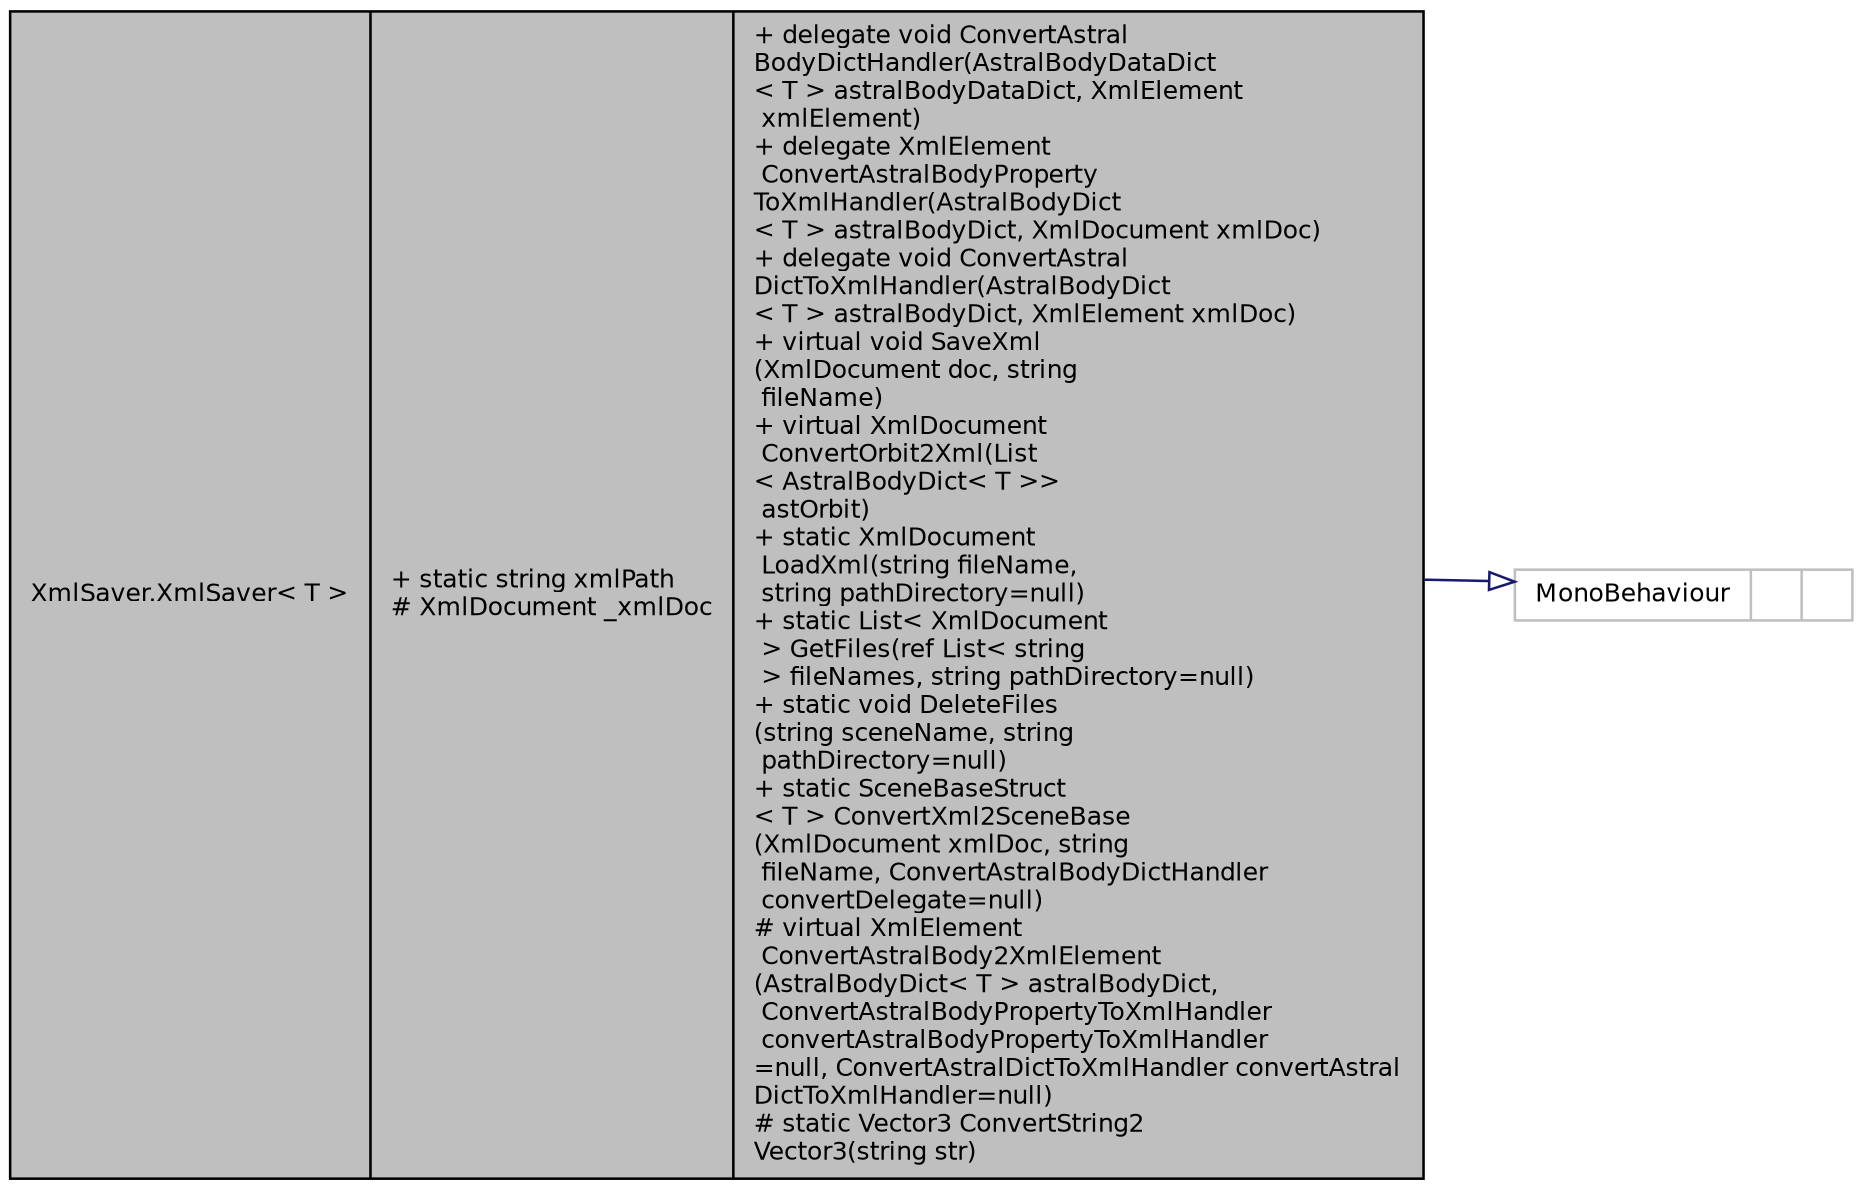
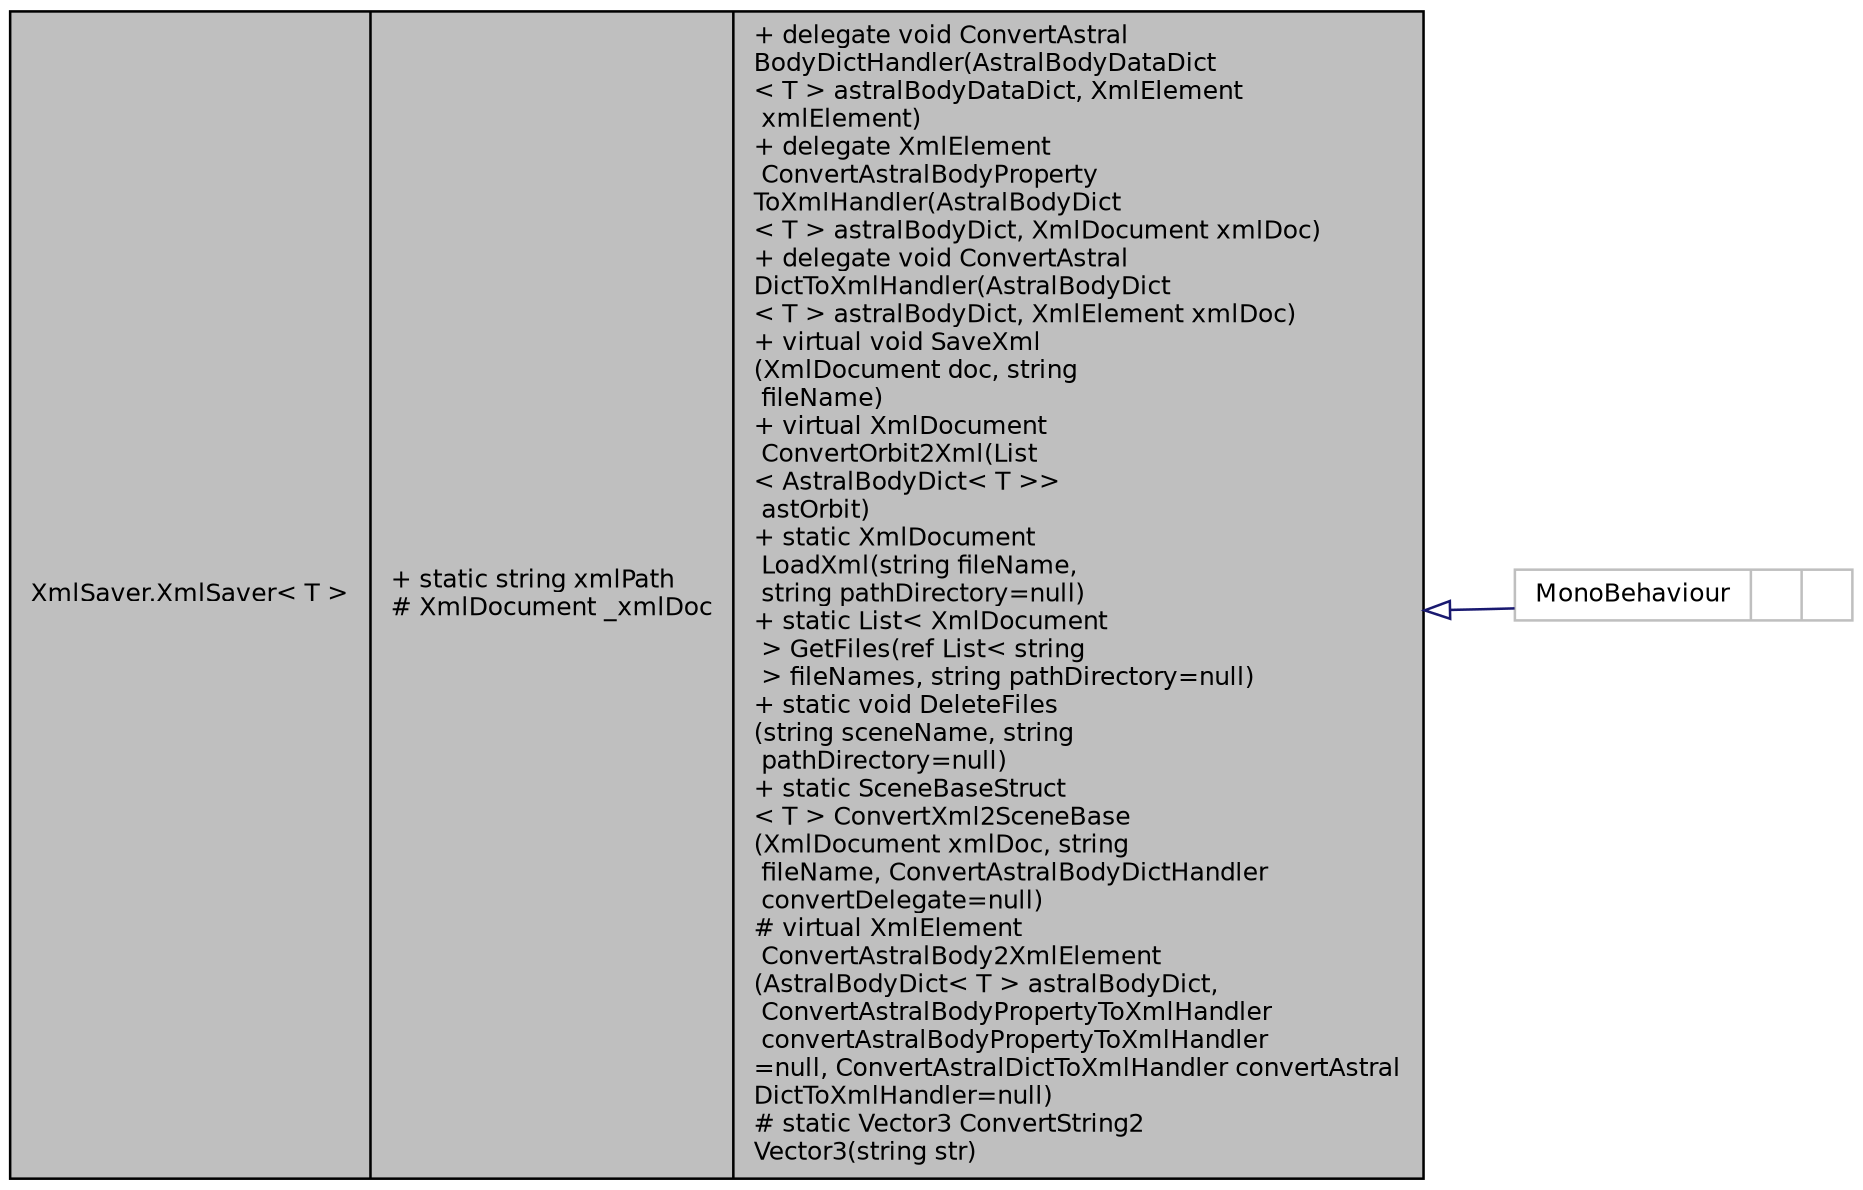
(1457, 580) -> (1483, 609)
